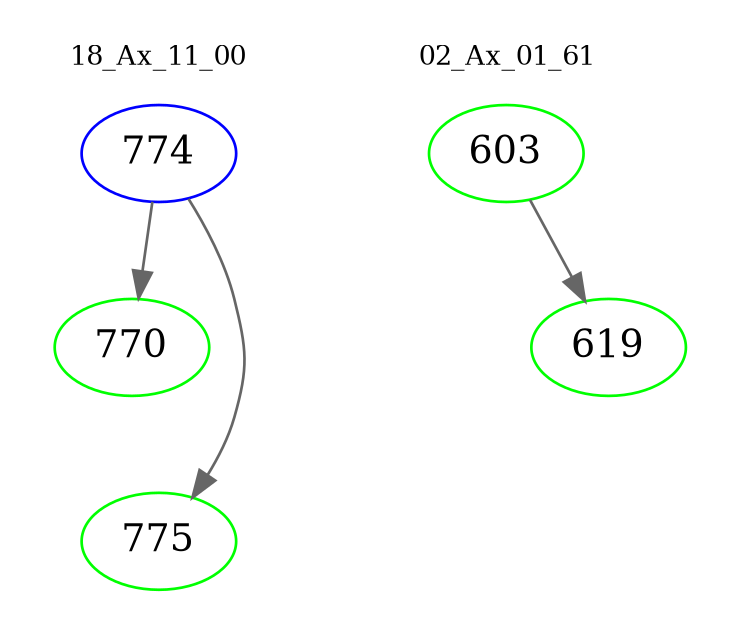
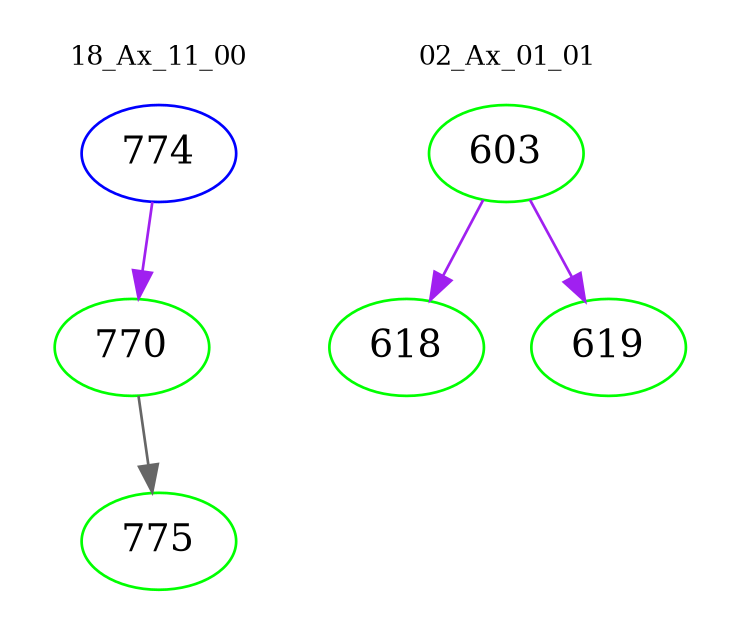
(508, 58) -> (508, 58)
(147, 236) -> (147, 236)
(551, 238) -> (551, 238)
(242, 335) -> (143, 430)
none -> (407, 347)
